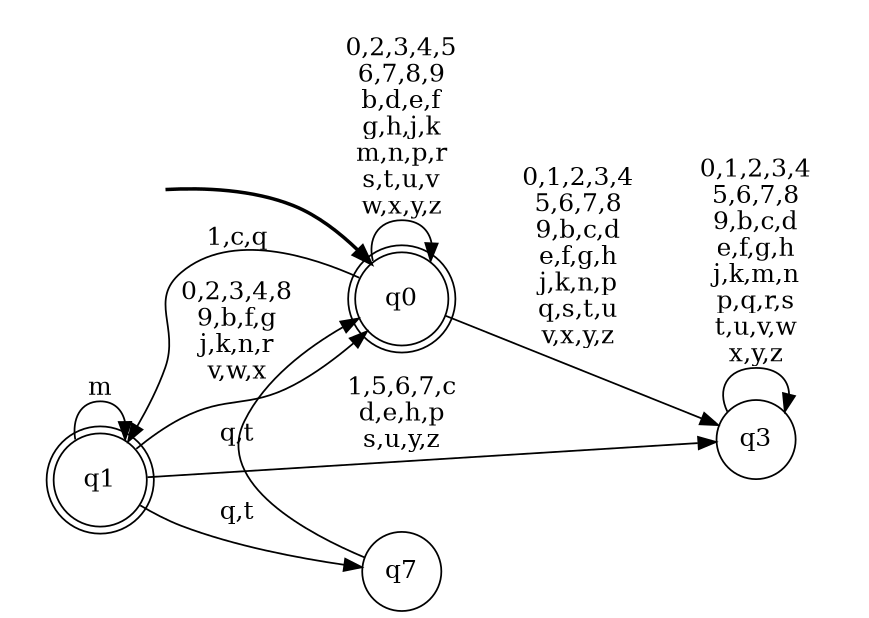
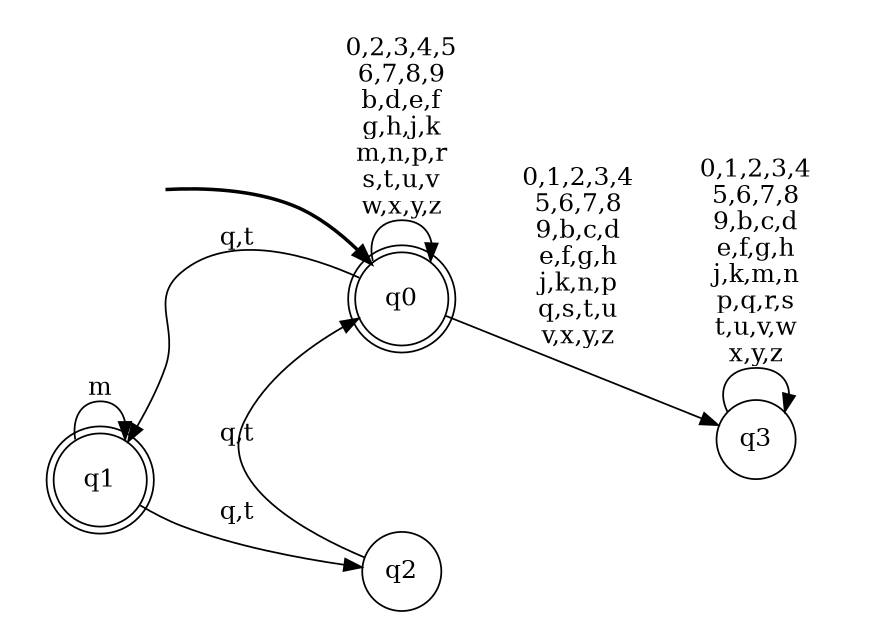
(237, 238) -> (237, 238)
(241, 401) -> none
(423, 460) -> none
(402, 571) -> (402, 571)
